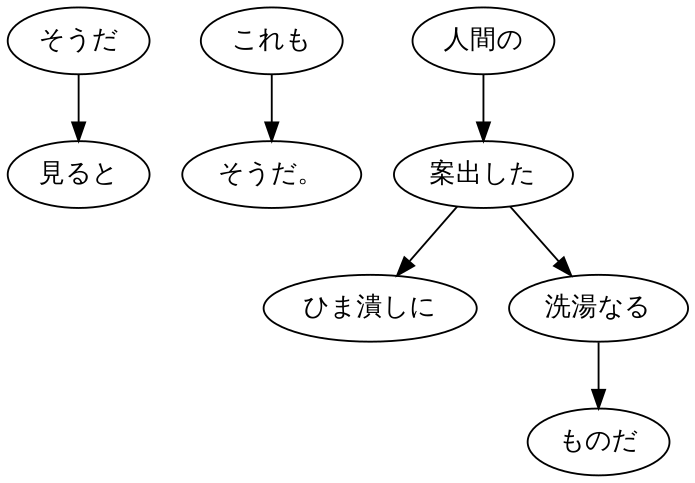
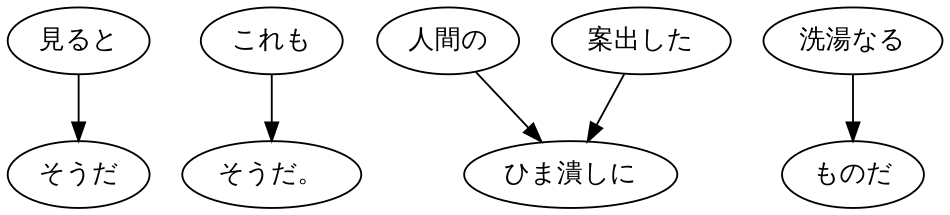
(79, 99) -> (79, 99)
(483, 99) -> (502, 100)
(535, 234) -> none
